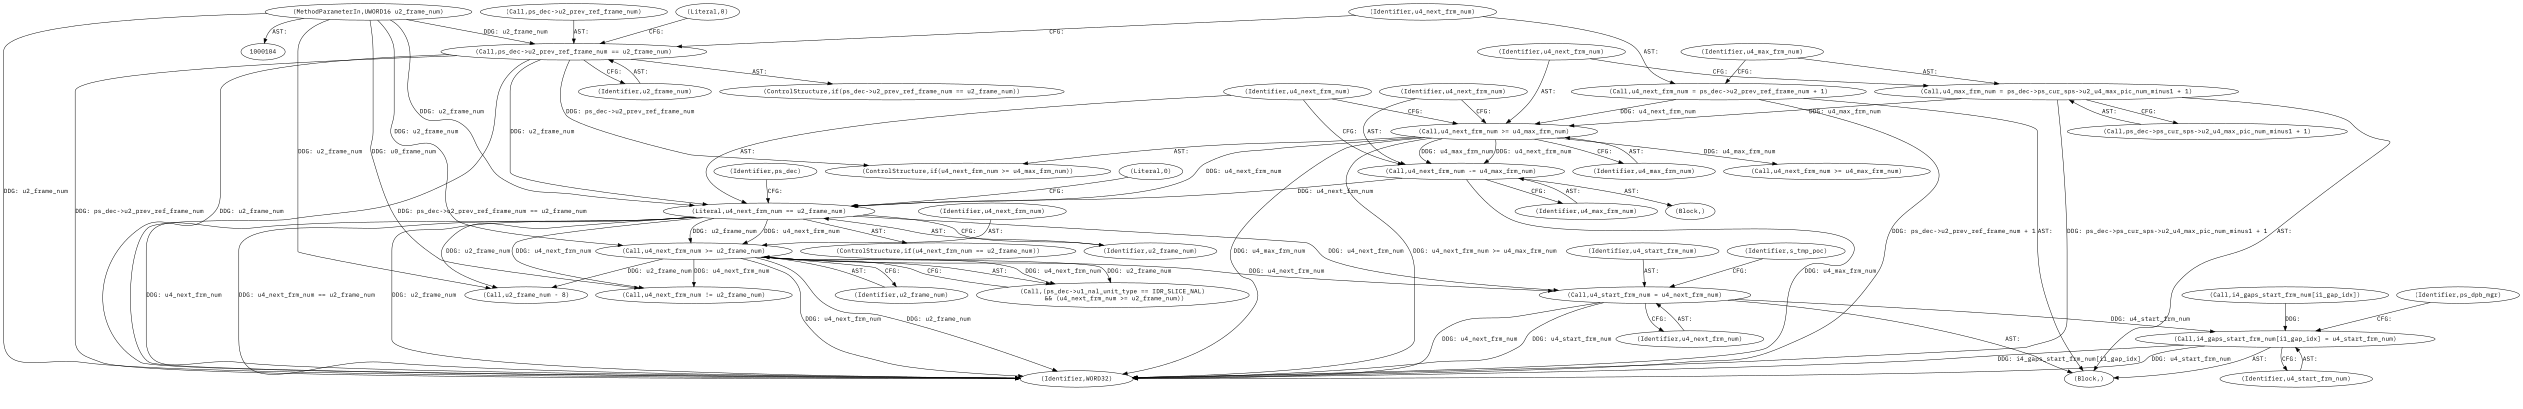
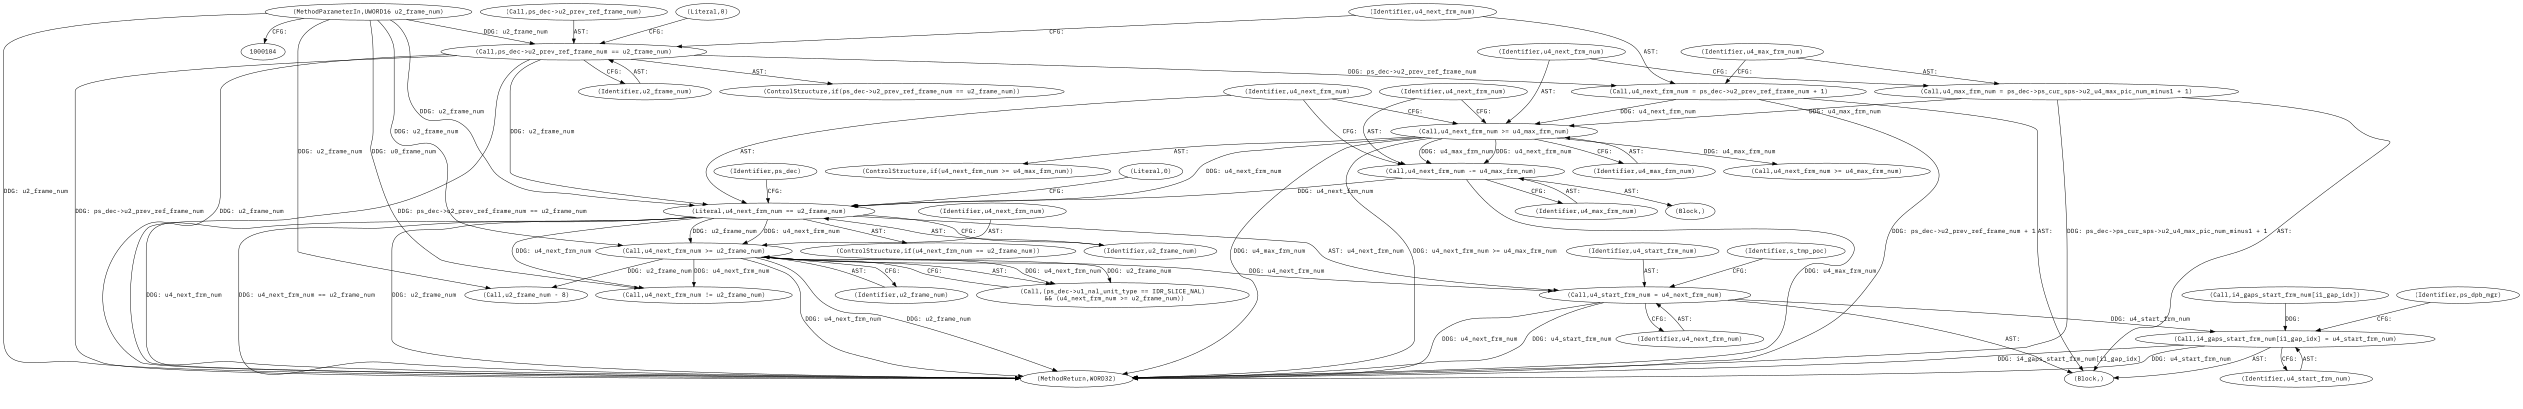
(282, 32) -> (282, 32)
(2207, 132) -> none
(683, 153) -> (1153, 69)
(529, 228) -> none
(1366, 251) -> (1366, 251)
(1077, 379) -> (1077, 379)
